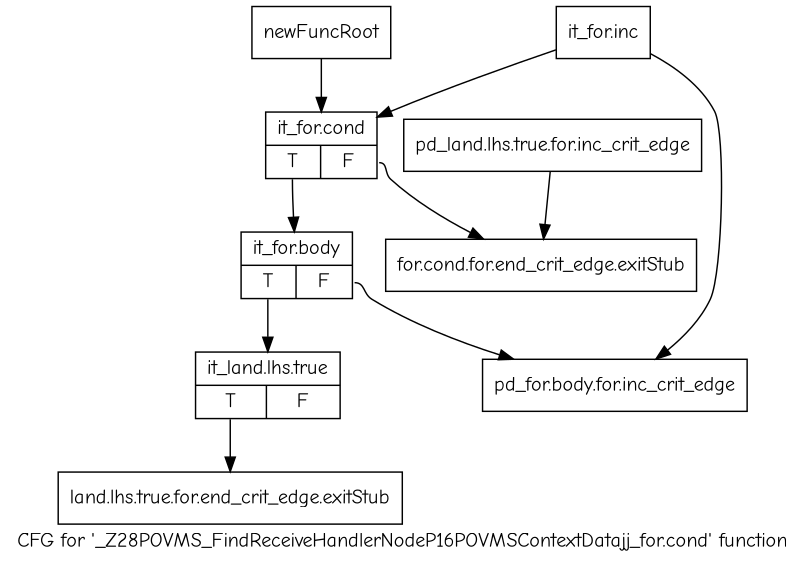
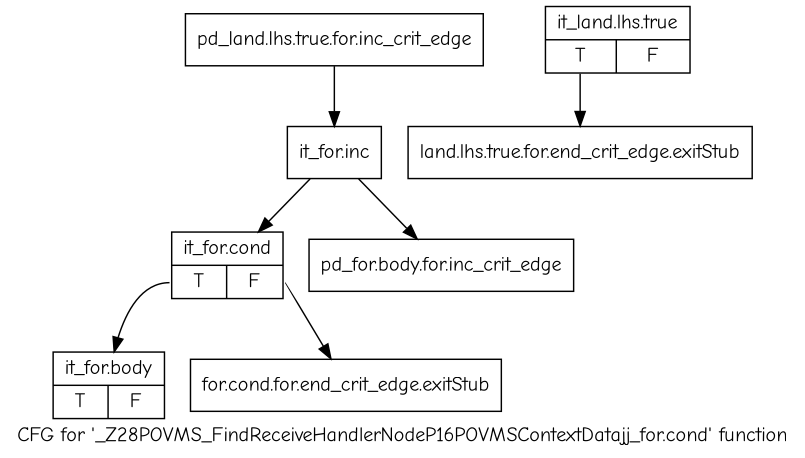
(321, 33) -> none
(548, 198) -> (334, 89)
(268, 318) -> none
(423, 326) -> none
